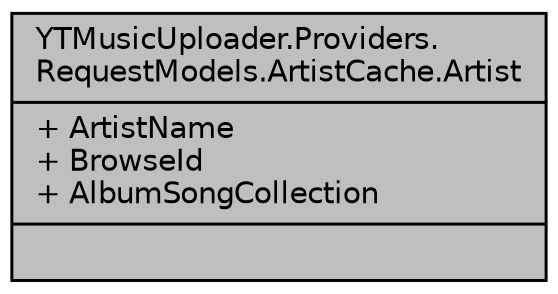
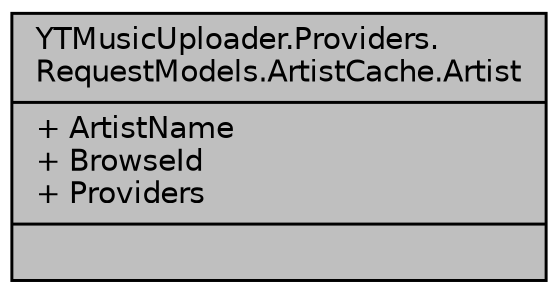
(208, 194) -> (122, 194)
